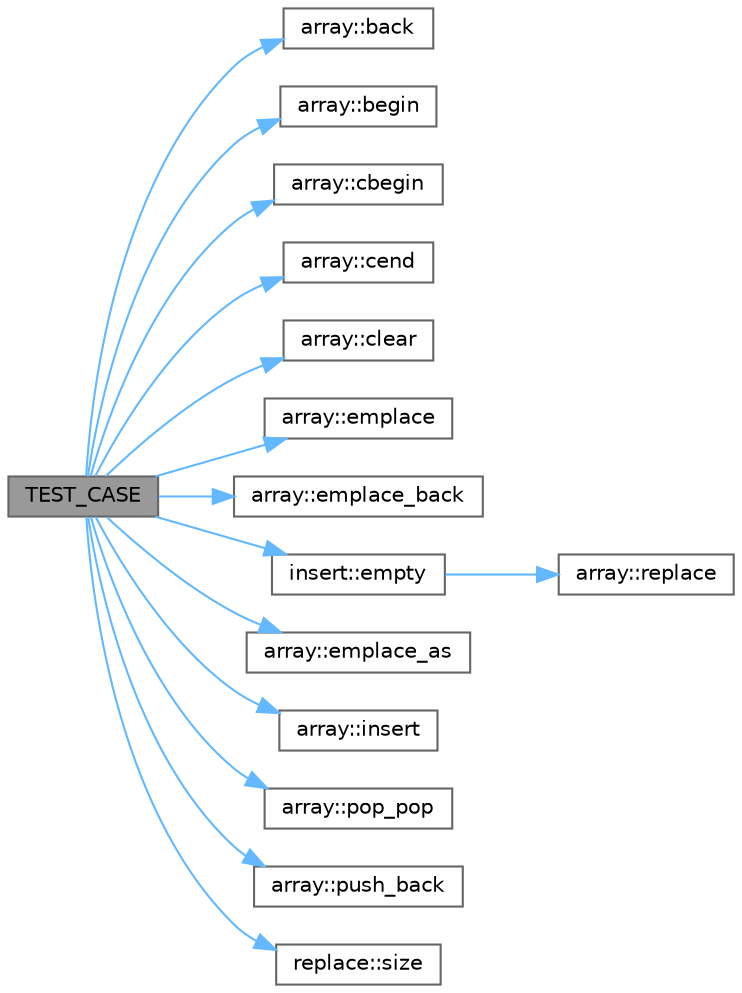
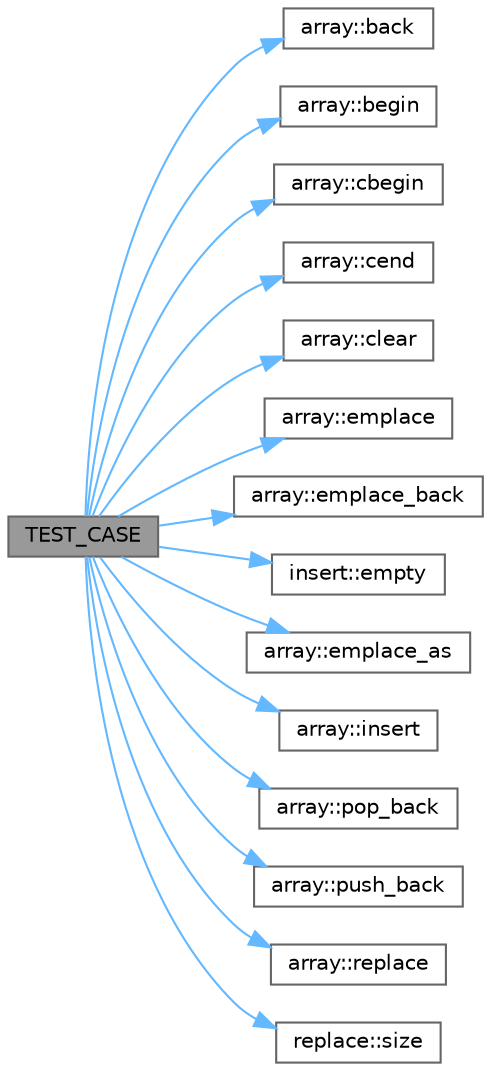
(491, 575) -> (135, 763)
(358, 809) -> (358, 809)
